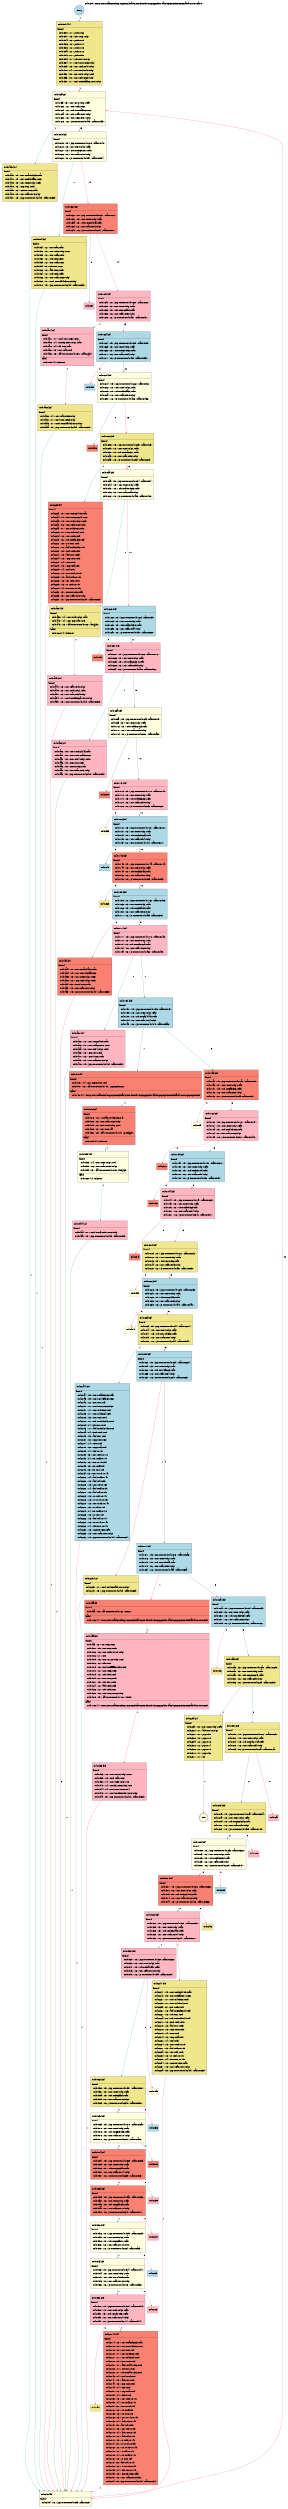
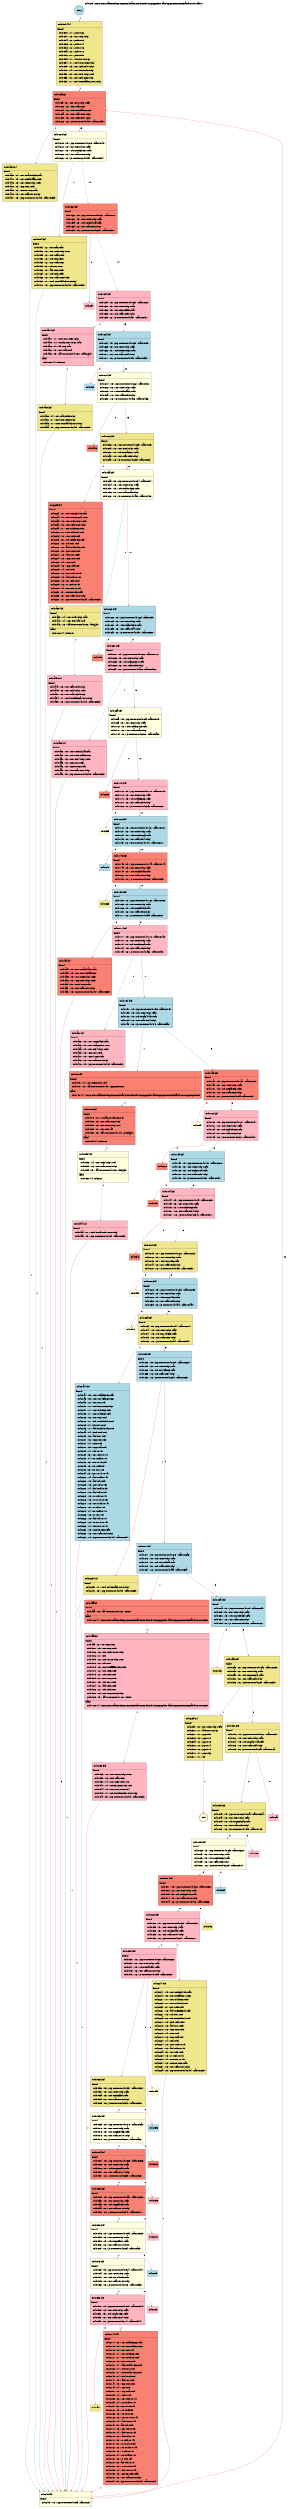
(79, 108) -> (79, 108)
